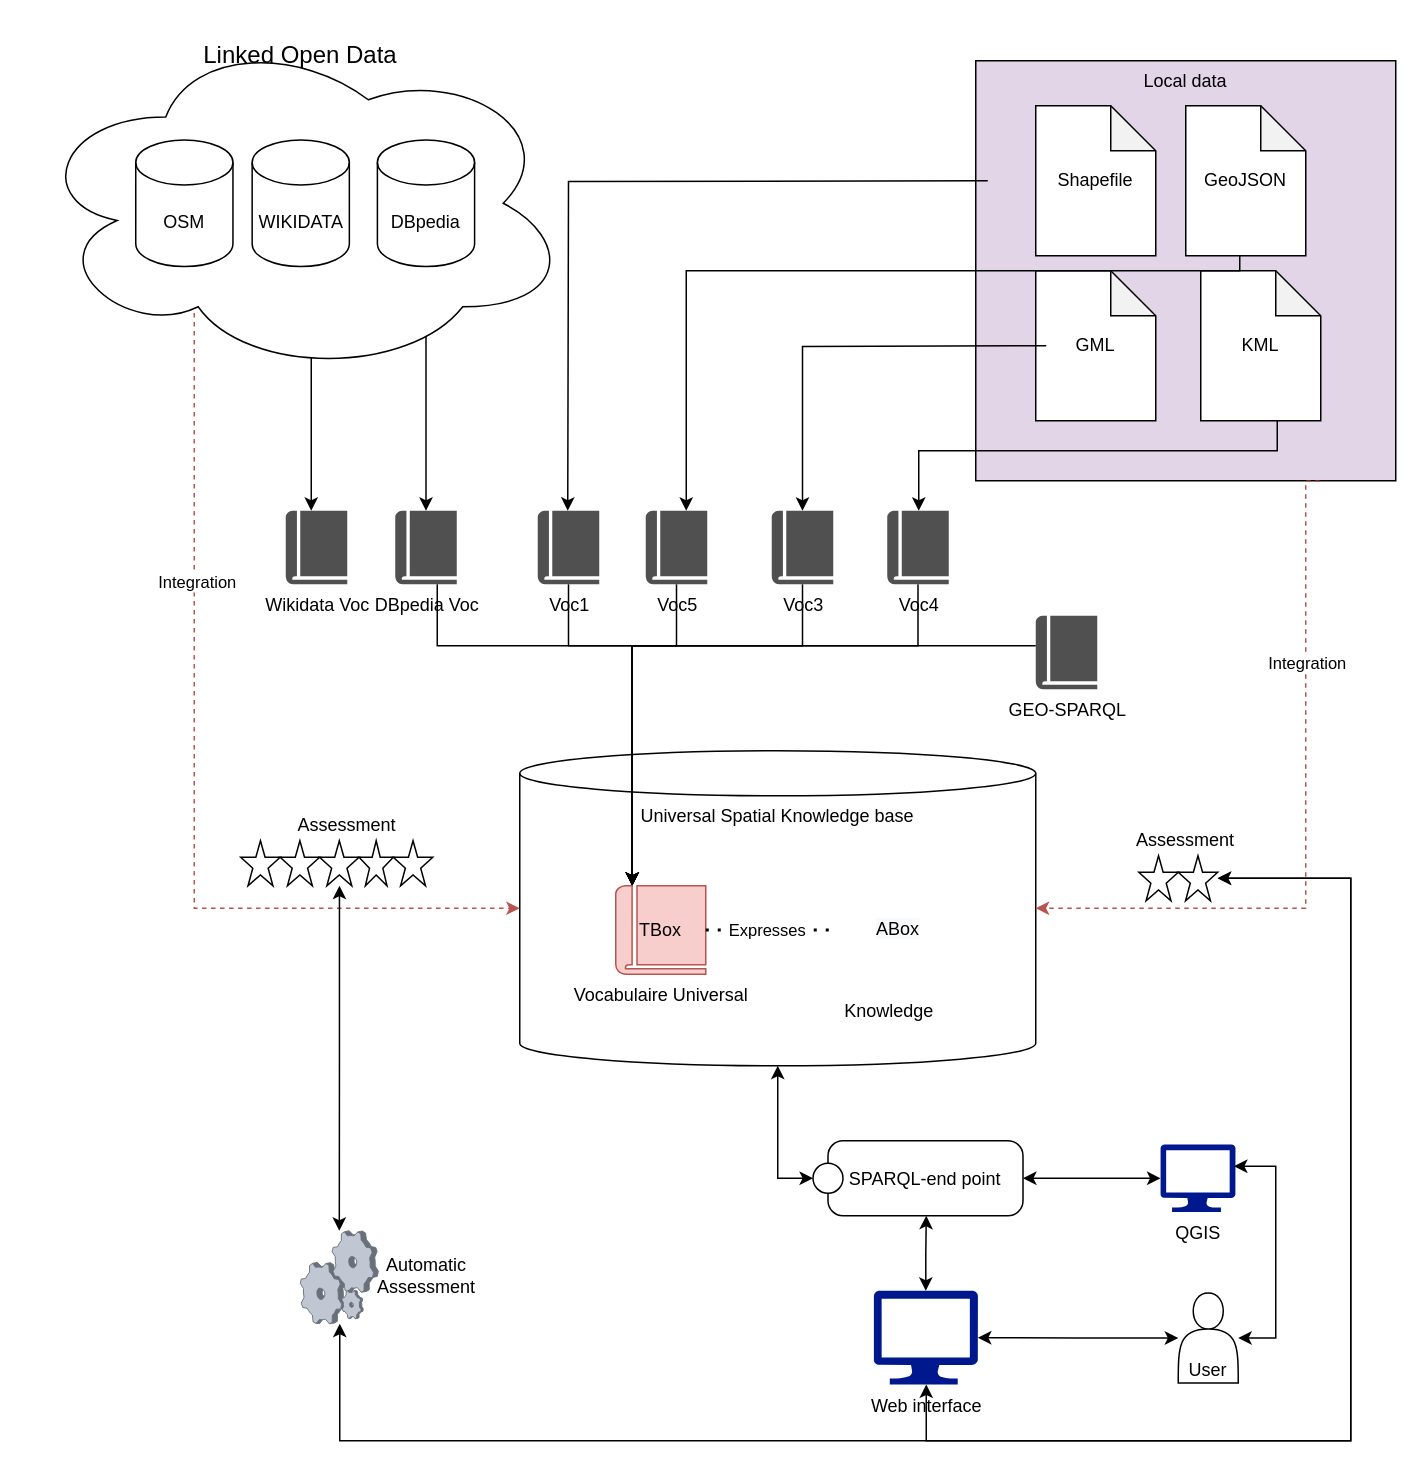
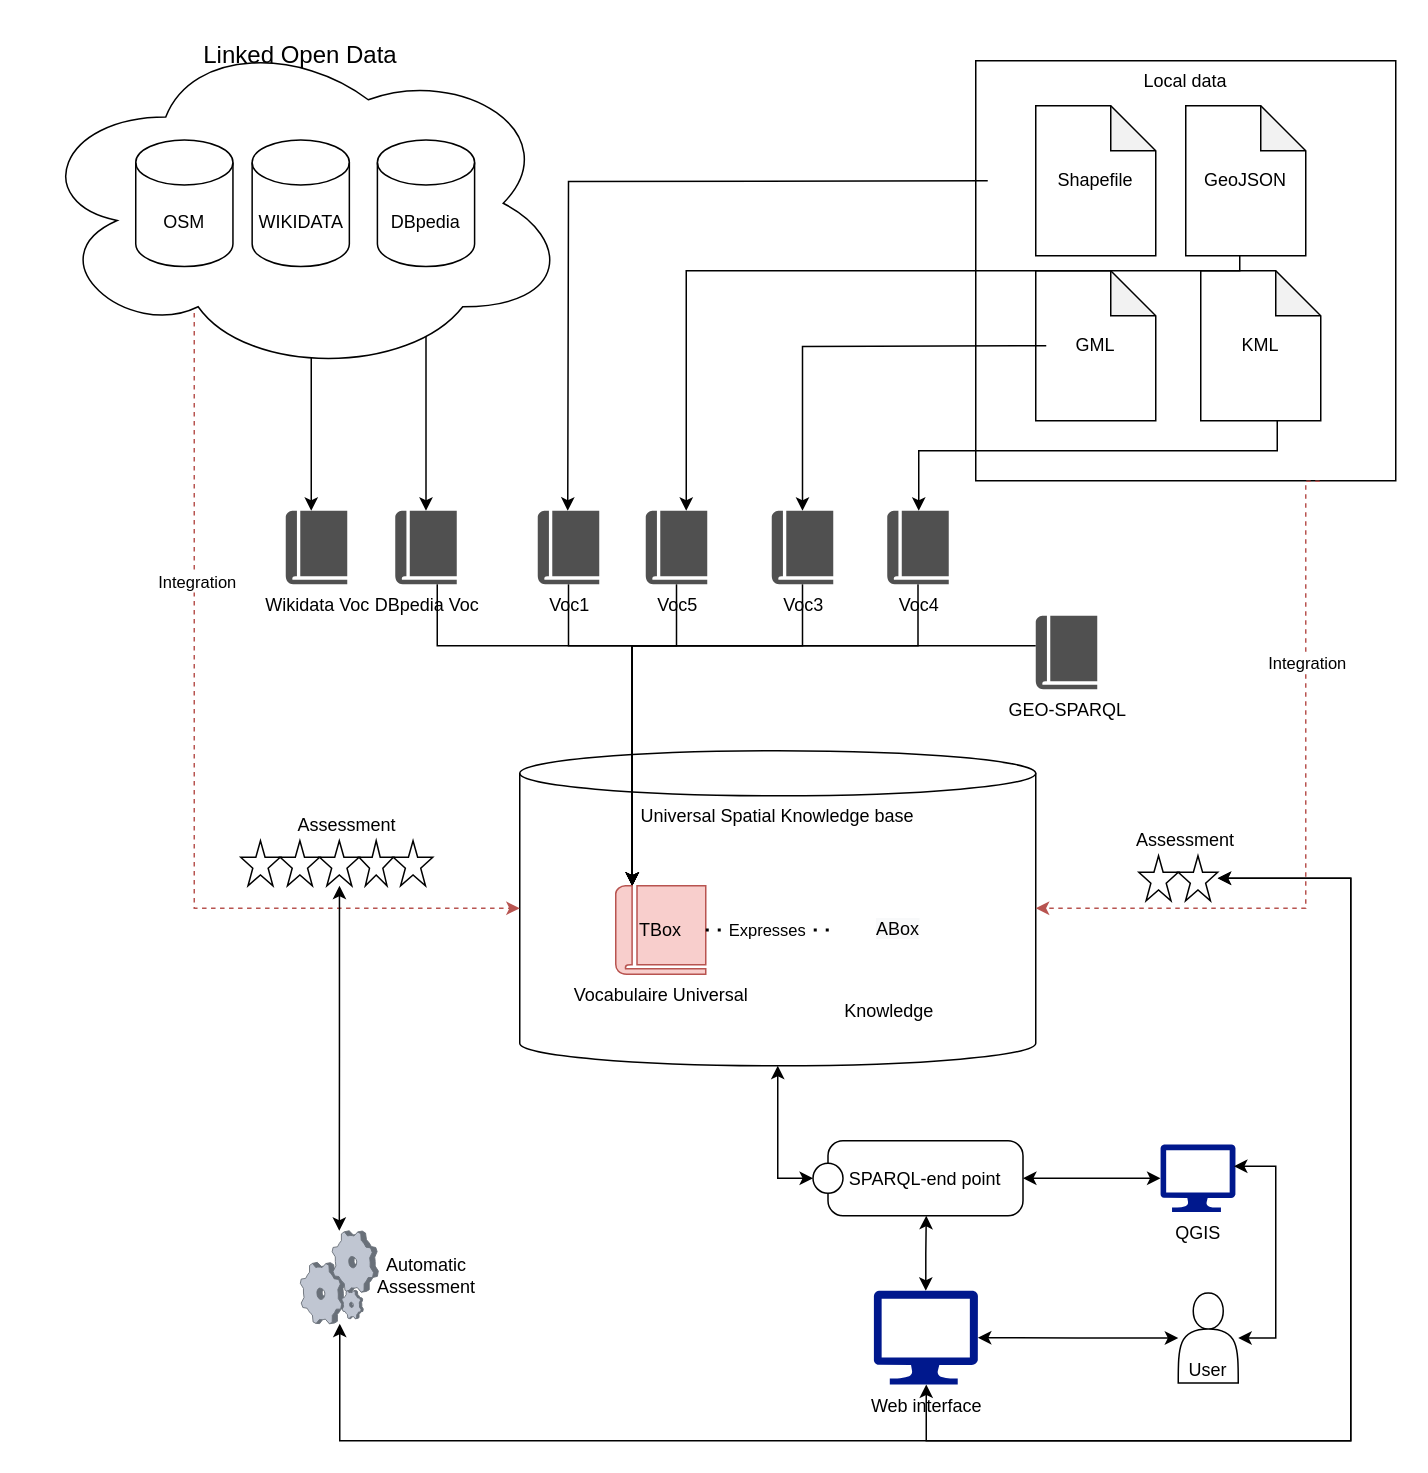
(1186, 271) -> (1186, 271)
